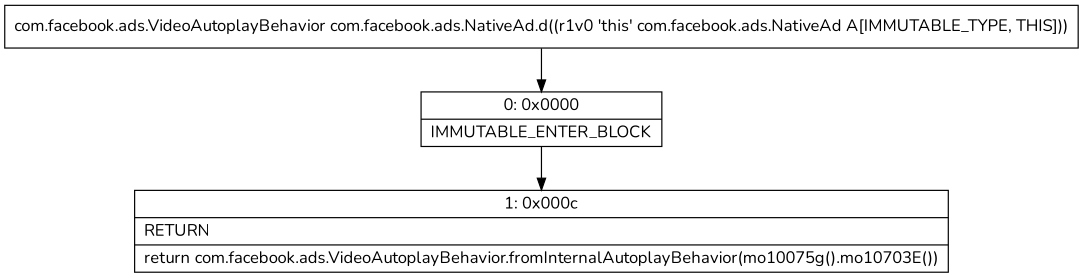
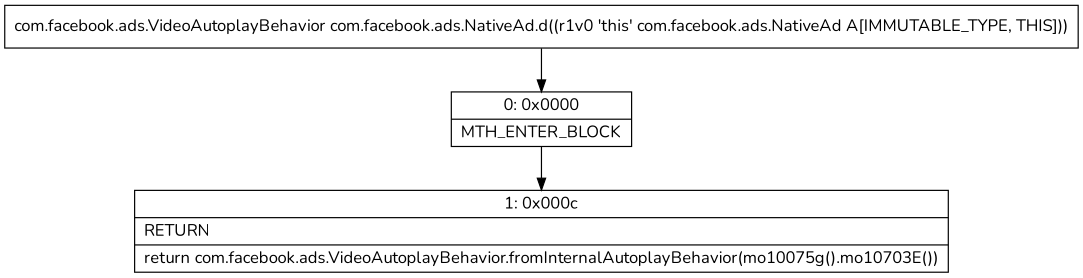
(541, 132) -> (541, 132)
